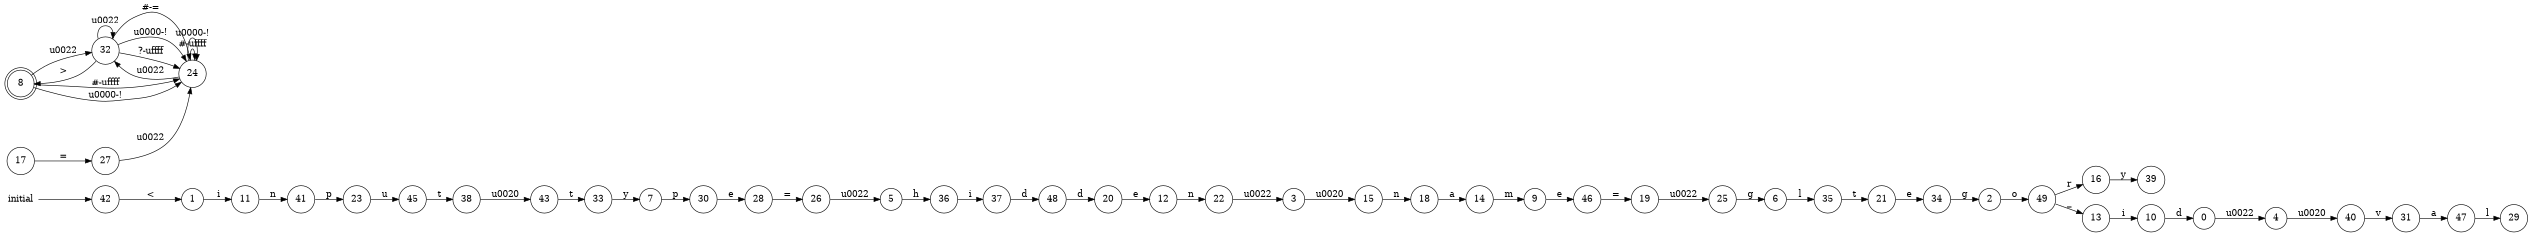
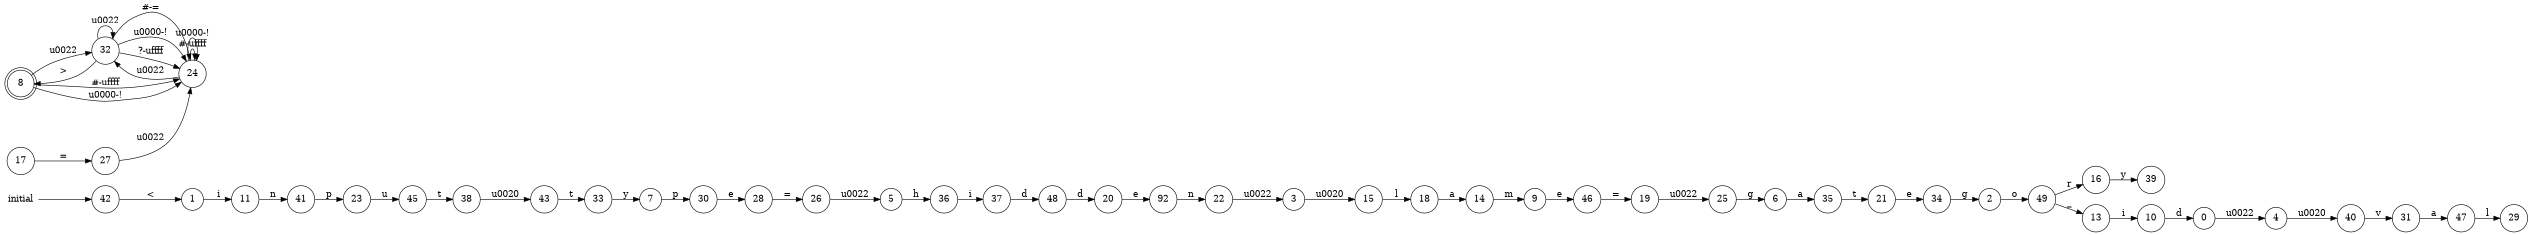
(1397, 195) -> (1397, 195)
(1800, 195) -> (1800, 195)
(1163, 199) -> (1163, 199)
